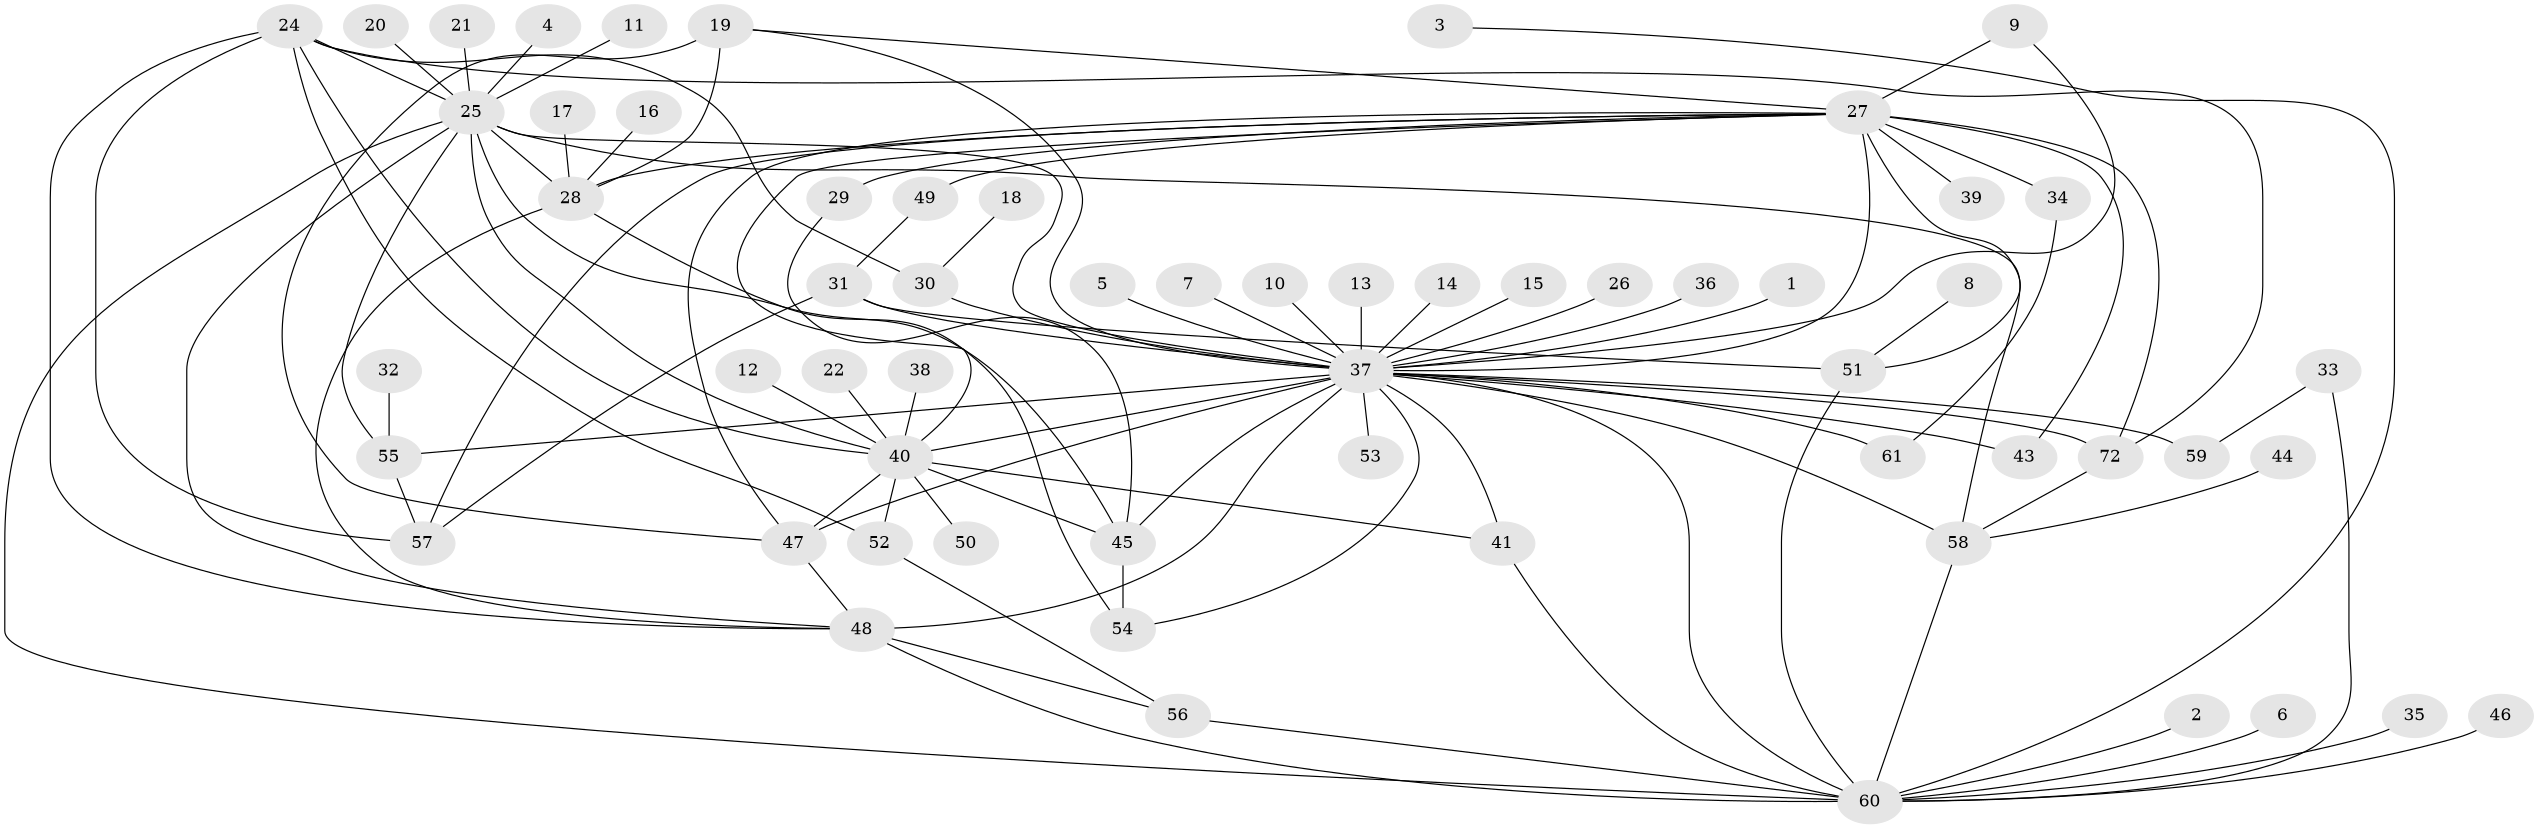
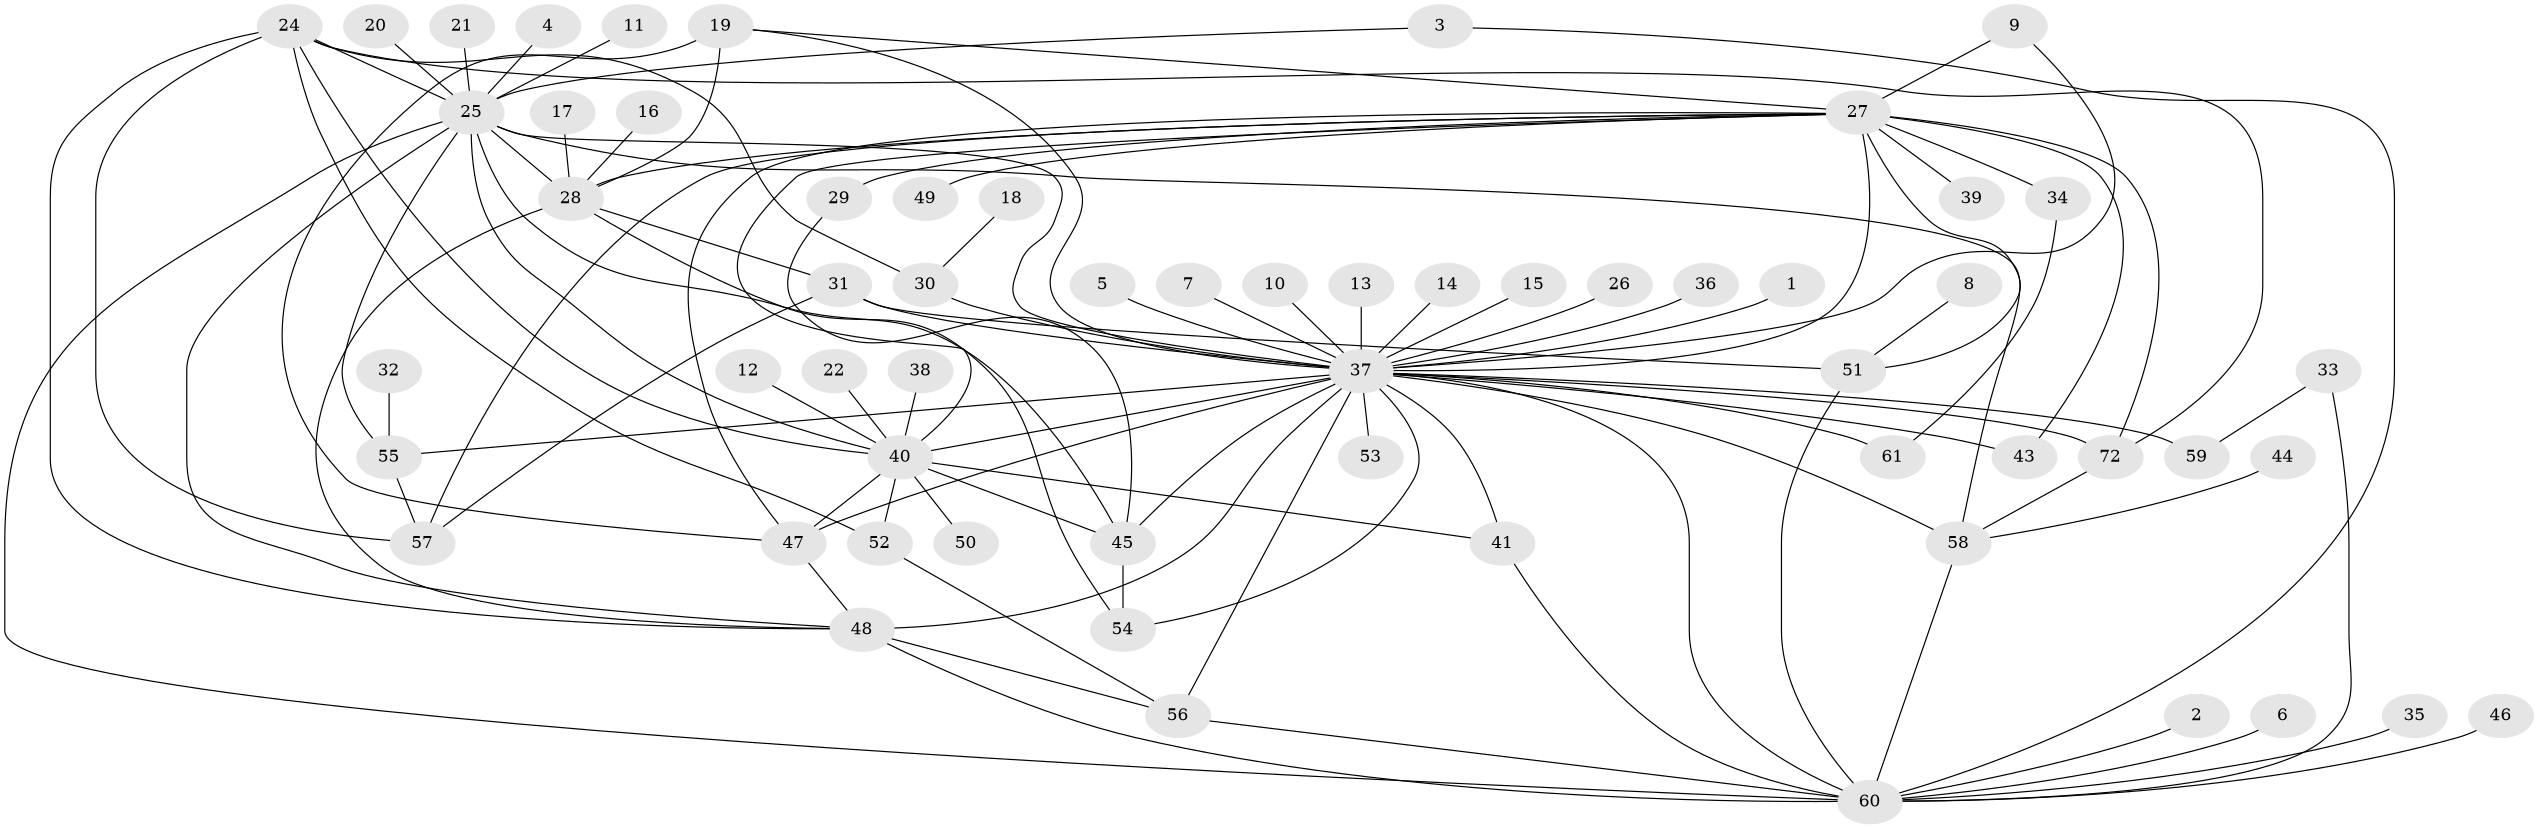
none -> (905, 50)
(882, 242) -> (710, 243)
none -> (1270, 543)
